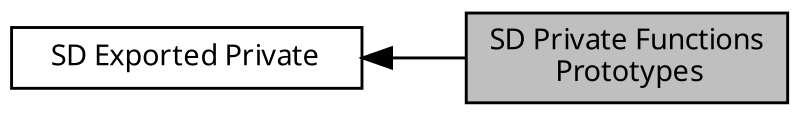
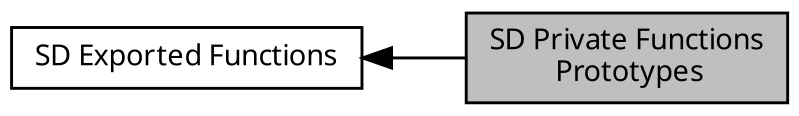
(187, 58) -> (187, 58)
